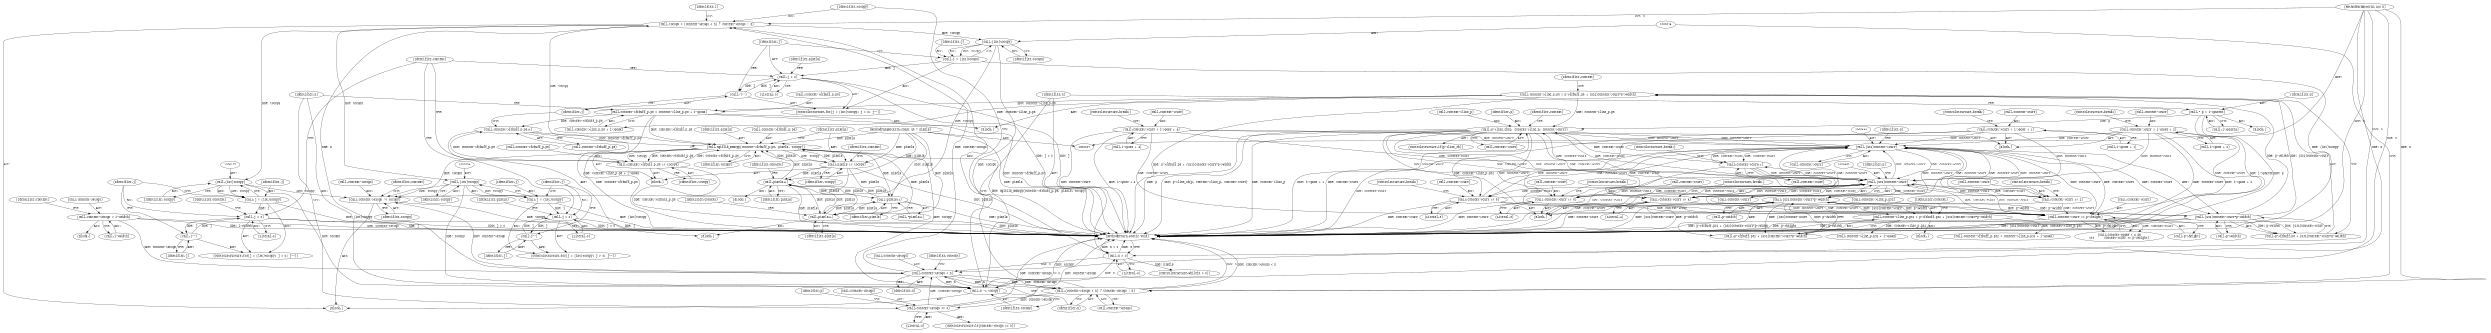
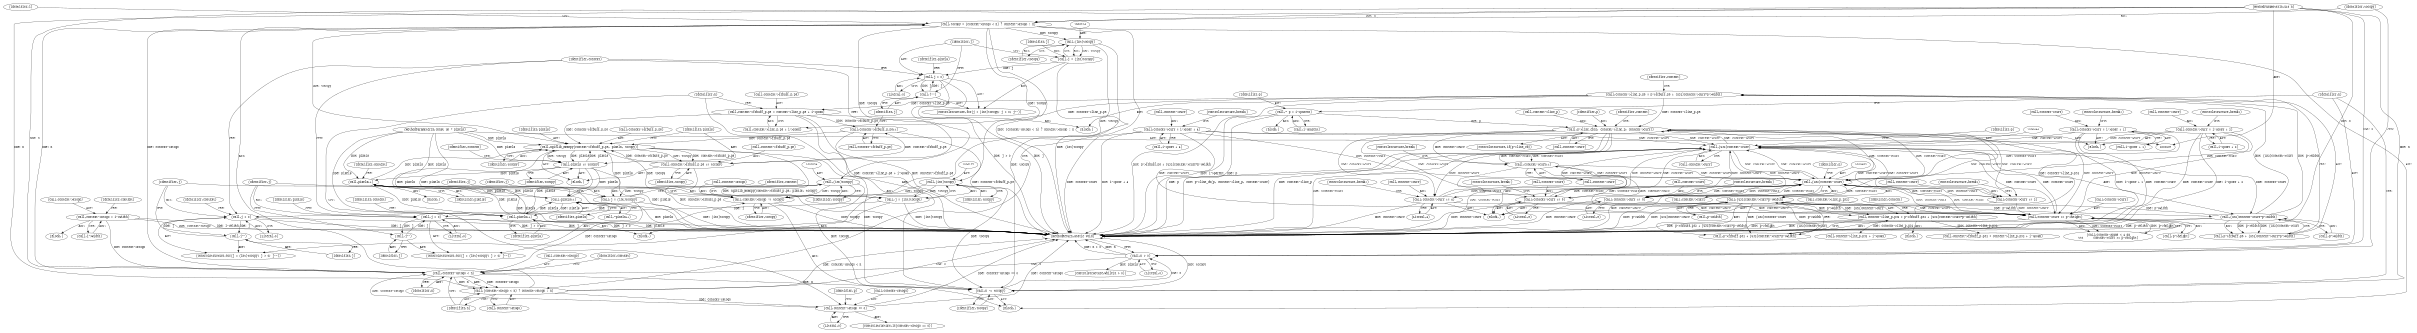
none -> (1008, 123)
(2222, 283) -> (957, 212)
